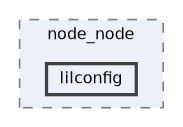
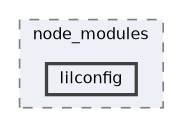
(91, 35) -> (91, 35)
